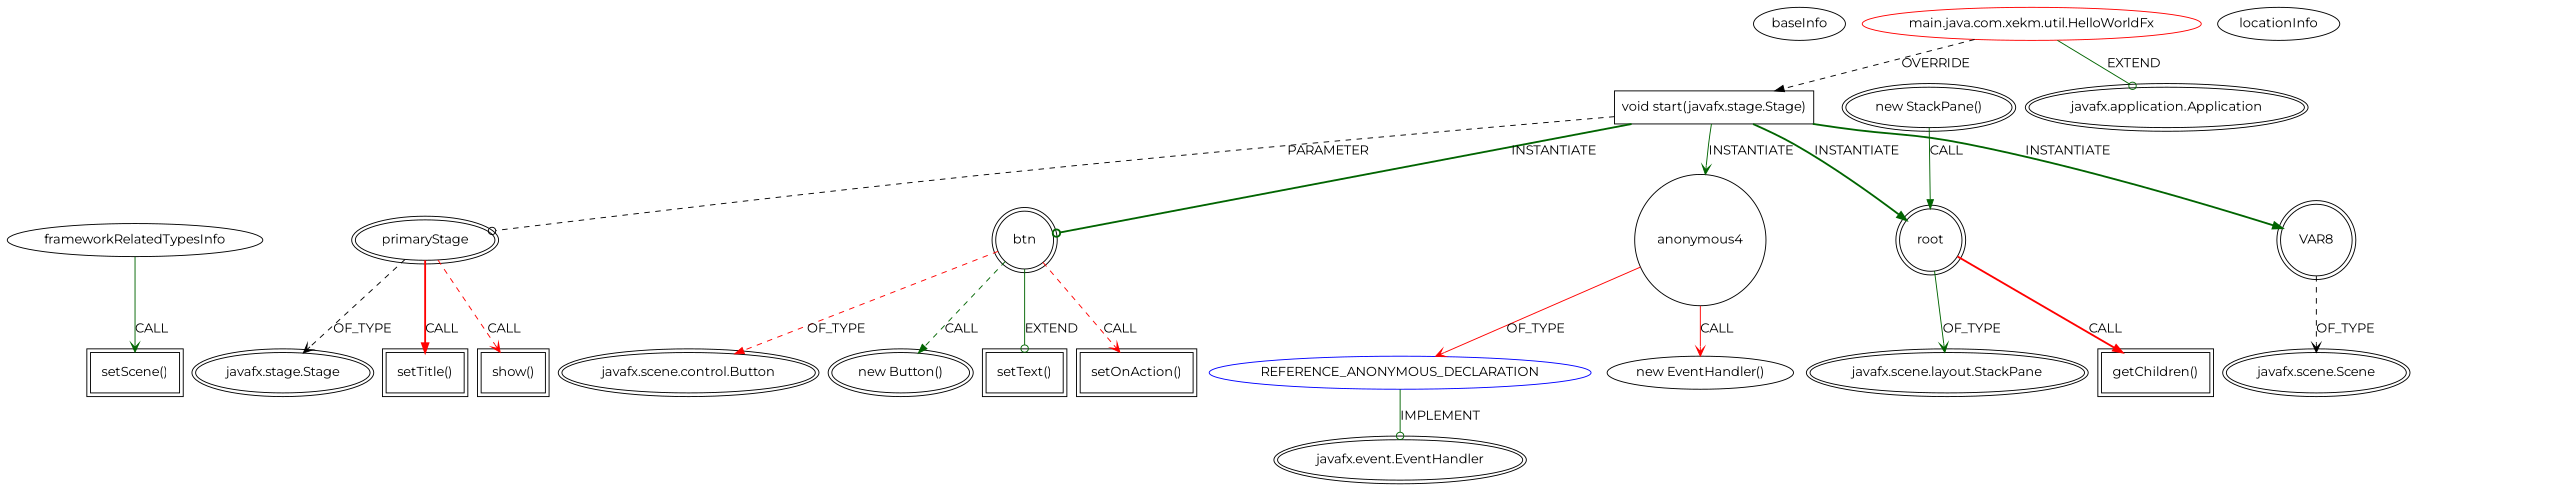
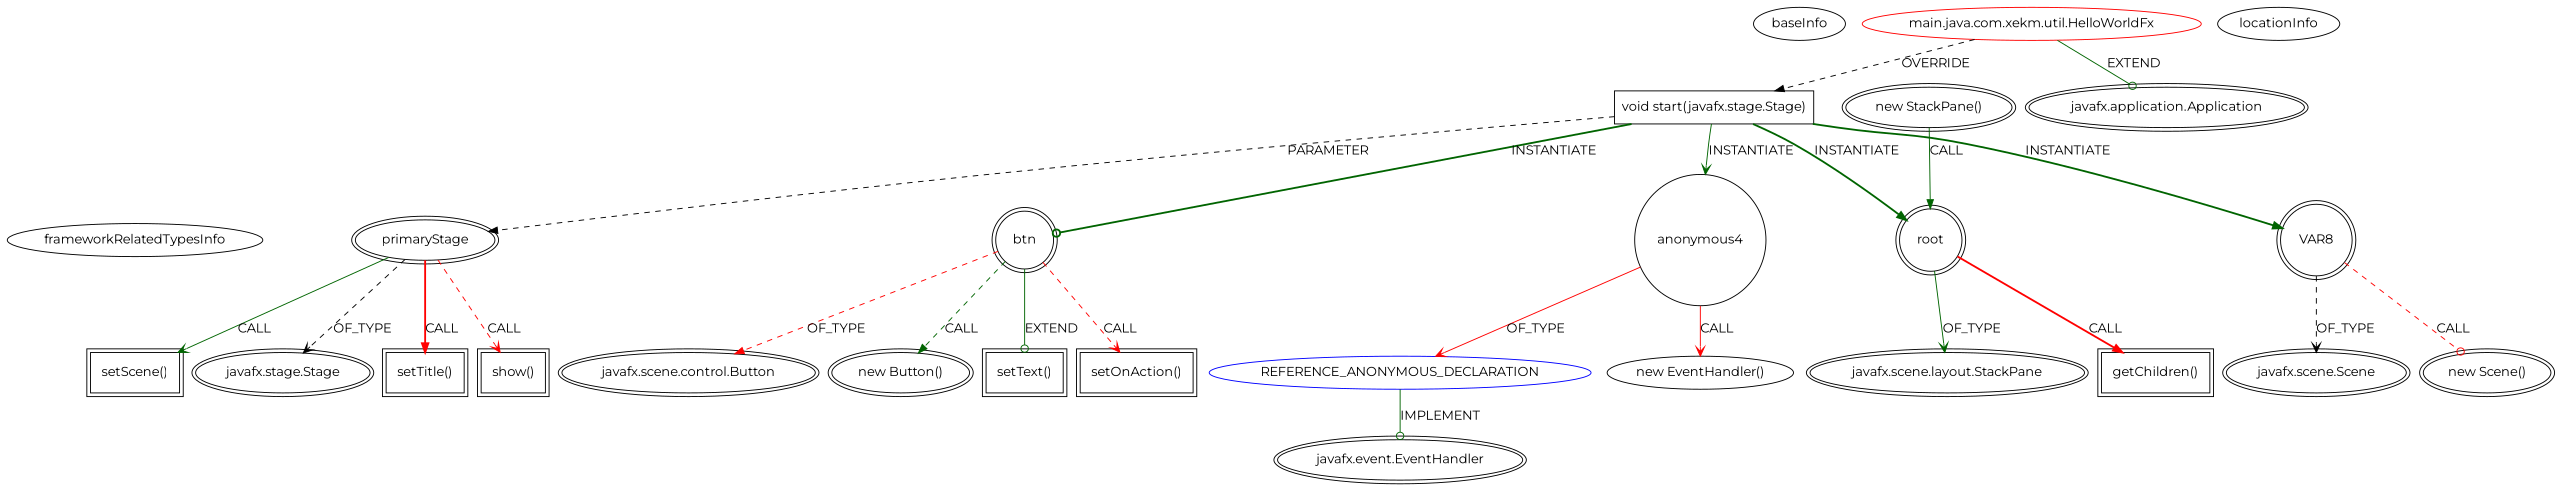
(1055, 168) -> (1055, 168)
(135, 300) -> (288, 303)
none -> (2487, 373)
